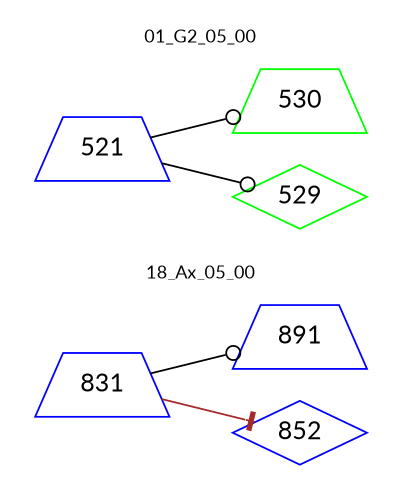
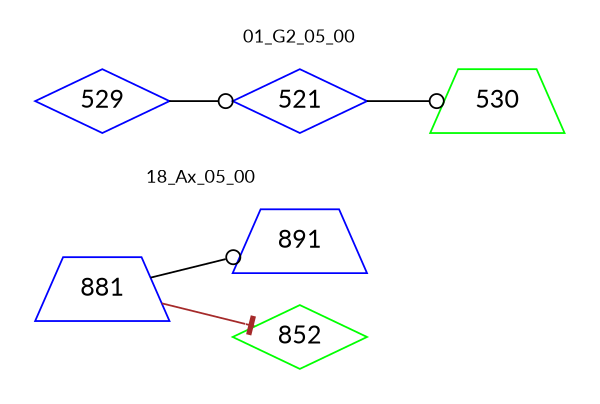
(102, 149) -> (300, 101)
(201, 173) -> (194, 101)
(300, 197) -> (102, 101)
(102, 385) -> (102, 289)
(300, 433) -> (300, 337)
